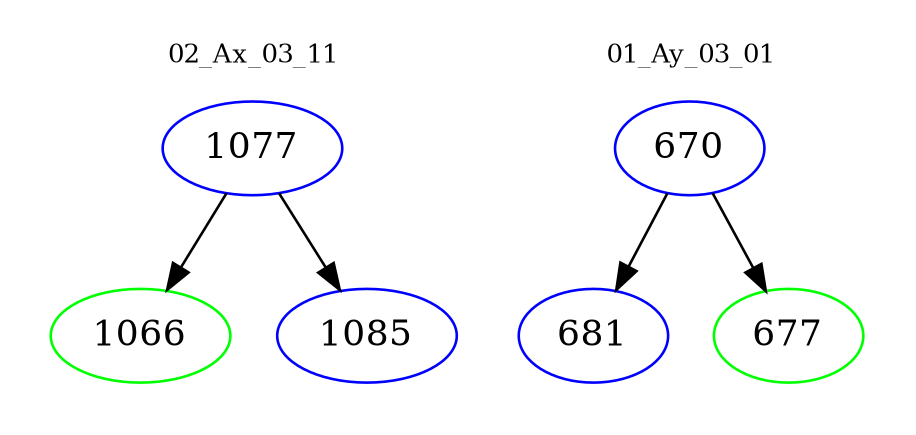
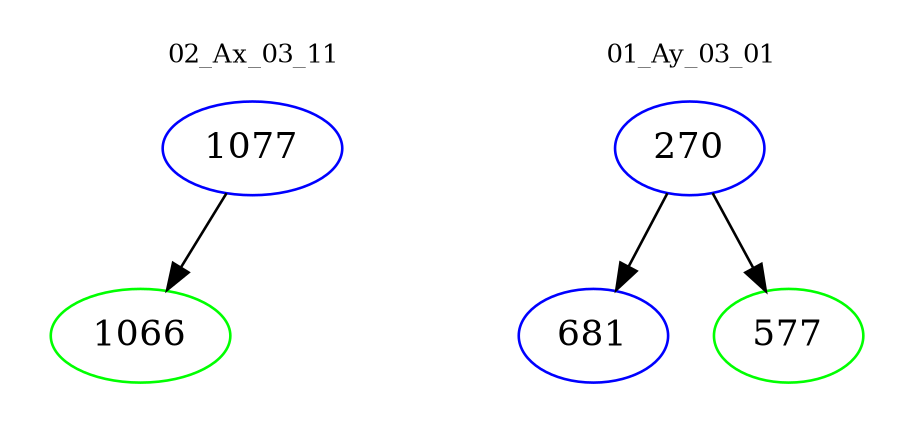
(690, 148) -> (690, 148)
(367, 336) -> none
(789, 336) -> (789, 336)
